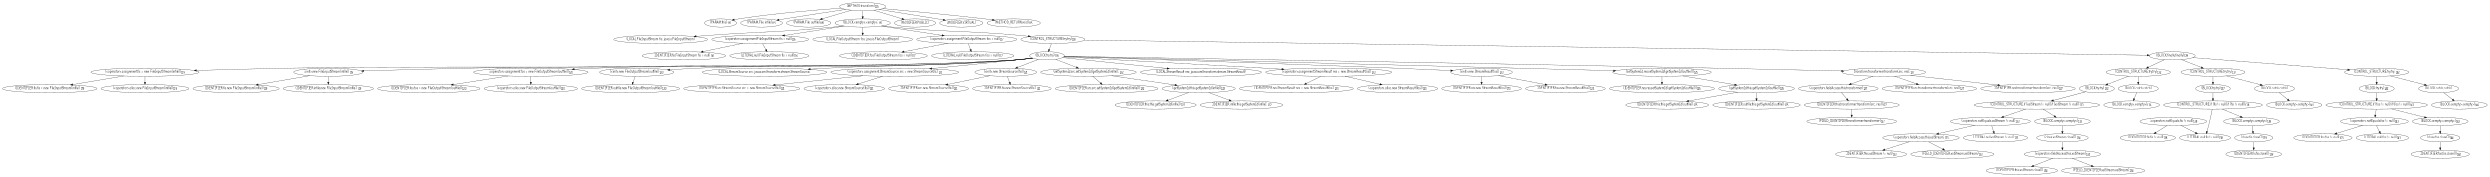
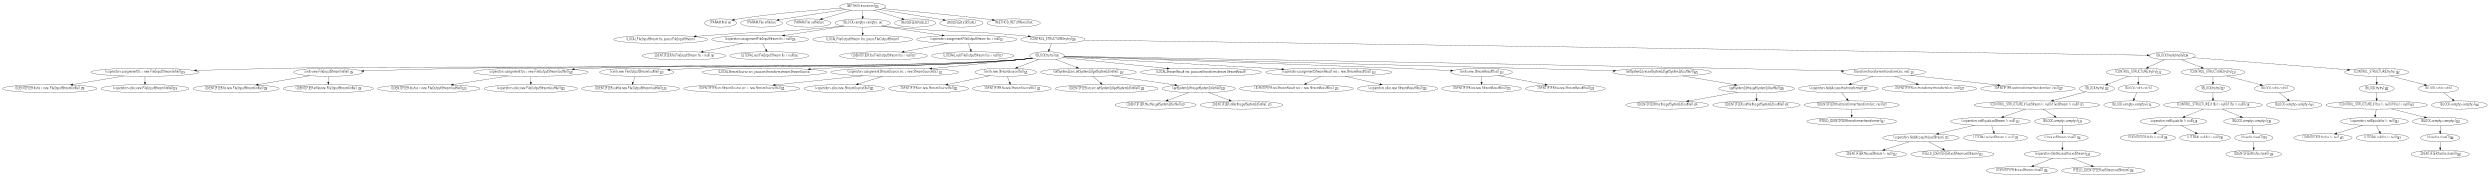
(822, 23) -> (822, 23)
(1696, 72) -> (1696, 72)
(1662, 89) -> none
(1183, 105) -> (1183, 105)
(2210, 120) -> (2194, 113)
(2341, 137) -> (2341, 137)
